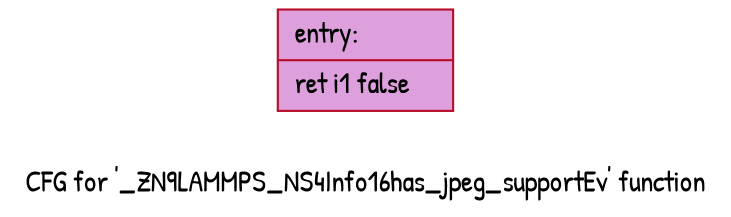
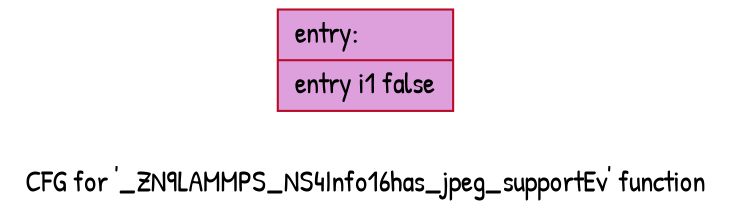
(353, 84) -> (365, 84)
